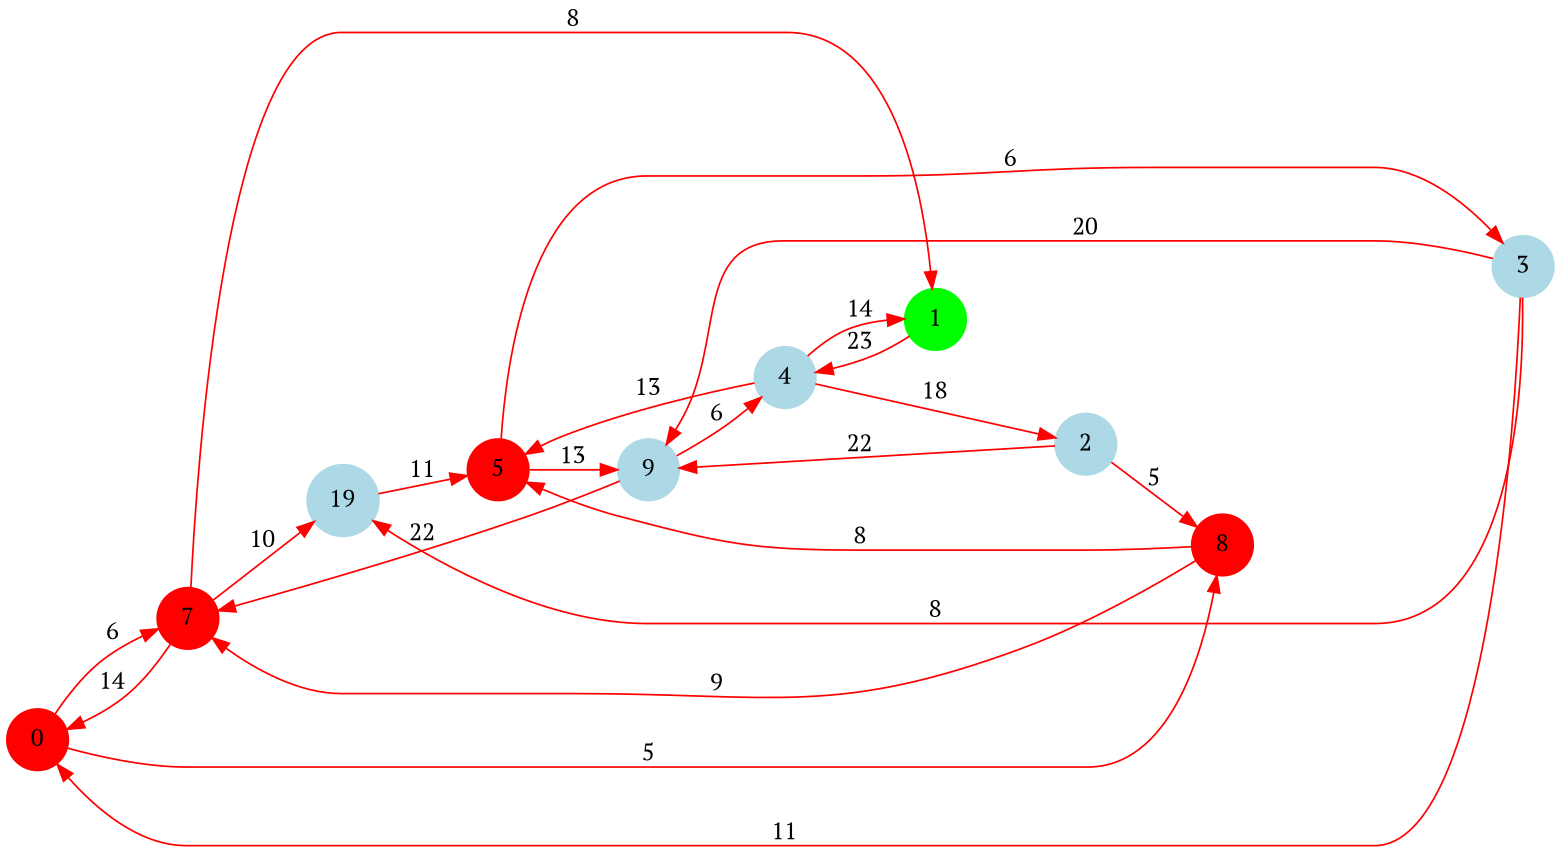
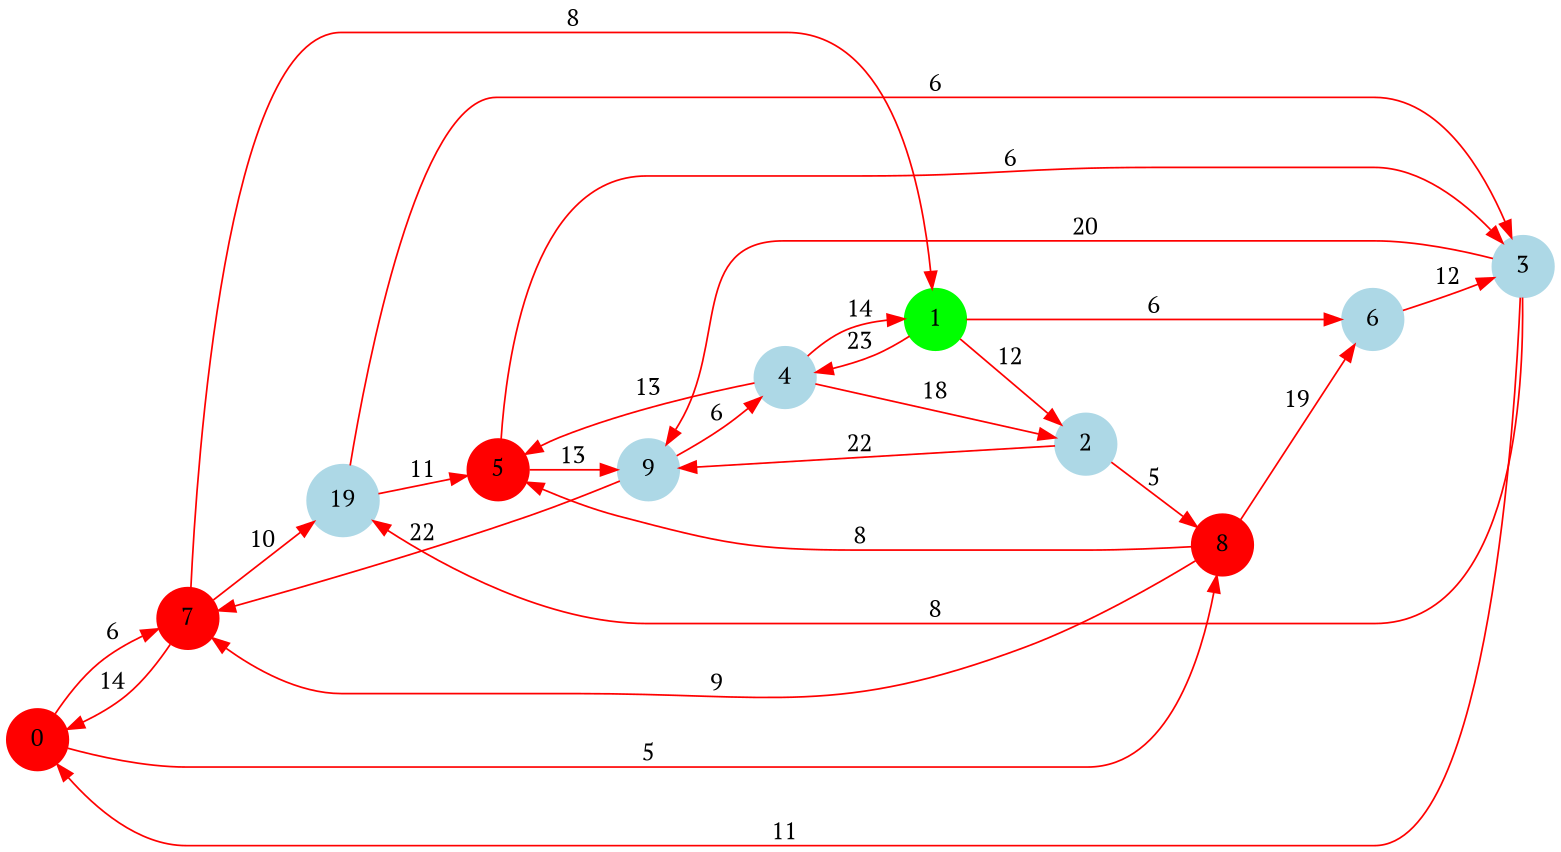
none -> (826, 97)
none -> (1373, 319)
none -> (1004, 376)
